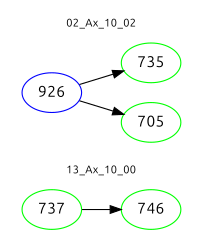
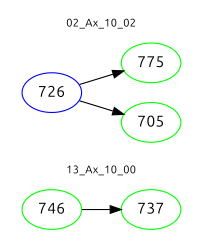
(151, 63) -> (151, 63)
(52, 93) -> (52, 93)
(96, 210) -> (96, 210)
